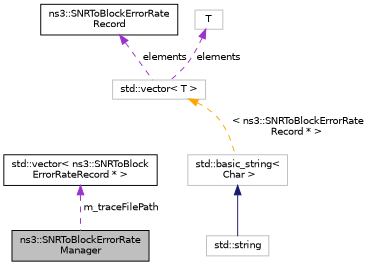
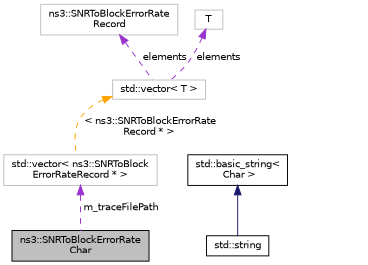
(109, 20) -> (109, 20)
(223, 124) -> (78, 122)
(80, 170) -> (80, 170)
(238, 170) -> (238, 170)
(80, 246) -> (80, 246)
(238, 246) -> (238, 246)
